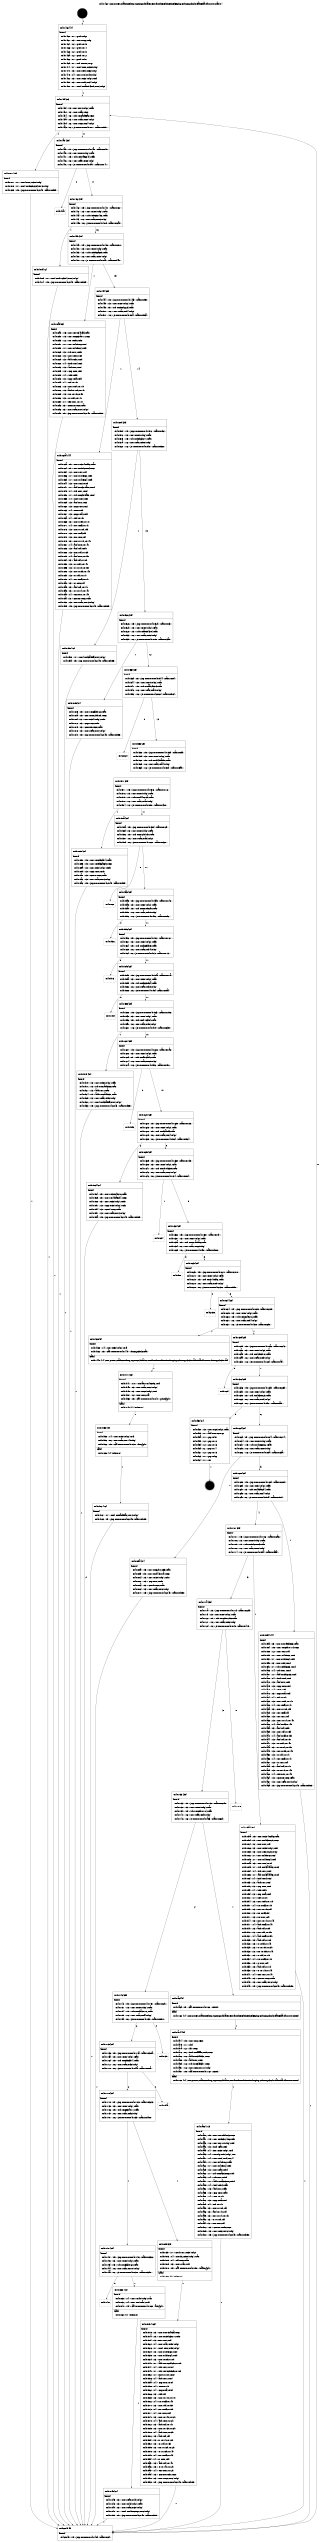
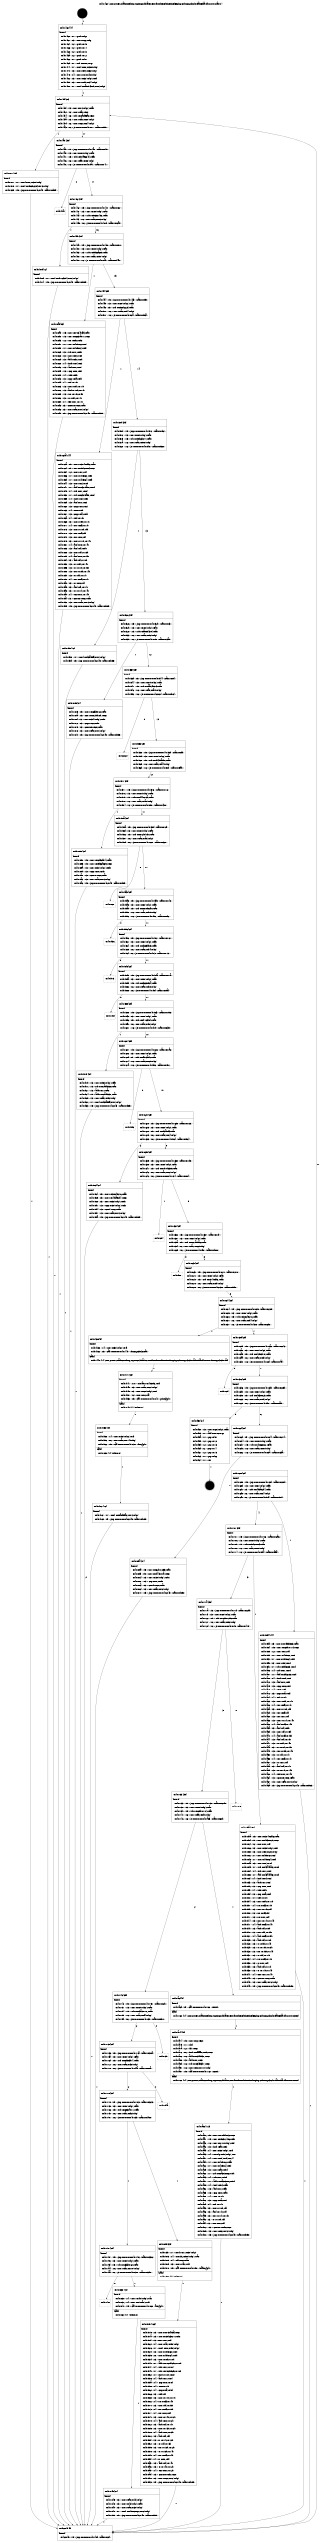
none -> (150, 774)
(210, 1313) -> none
(260, 1462) -> none
